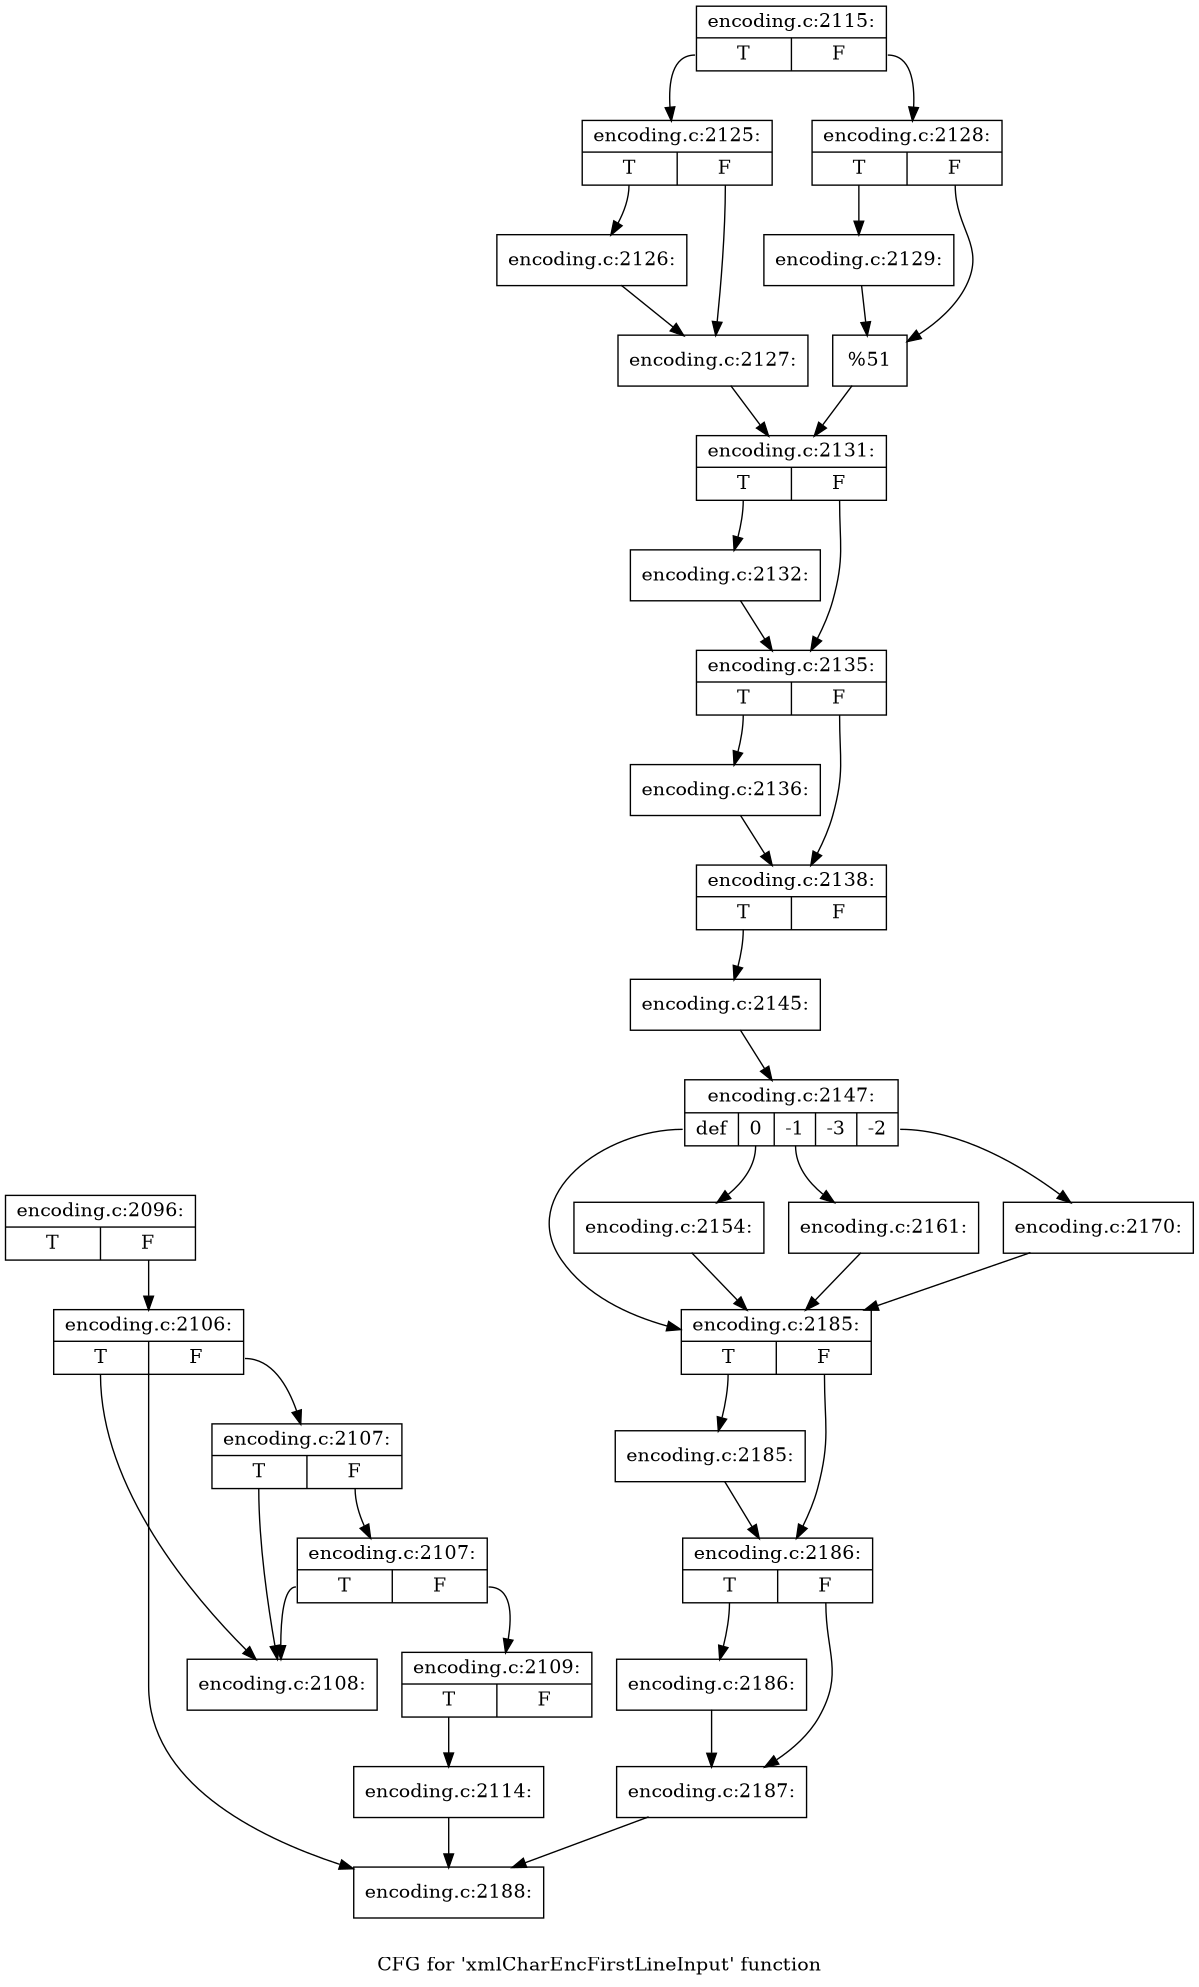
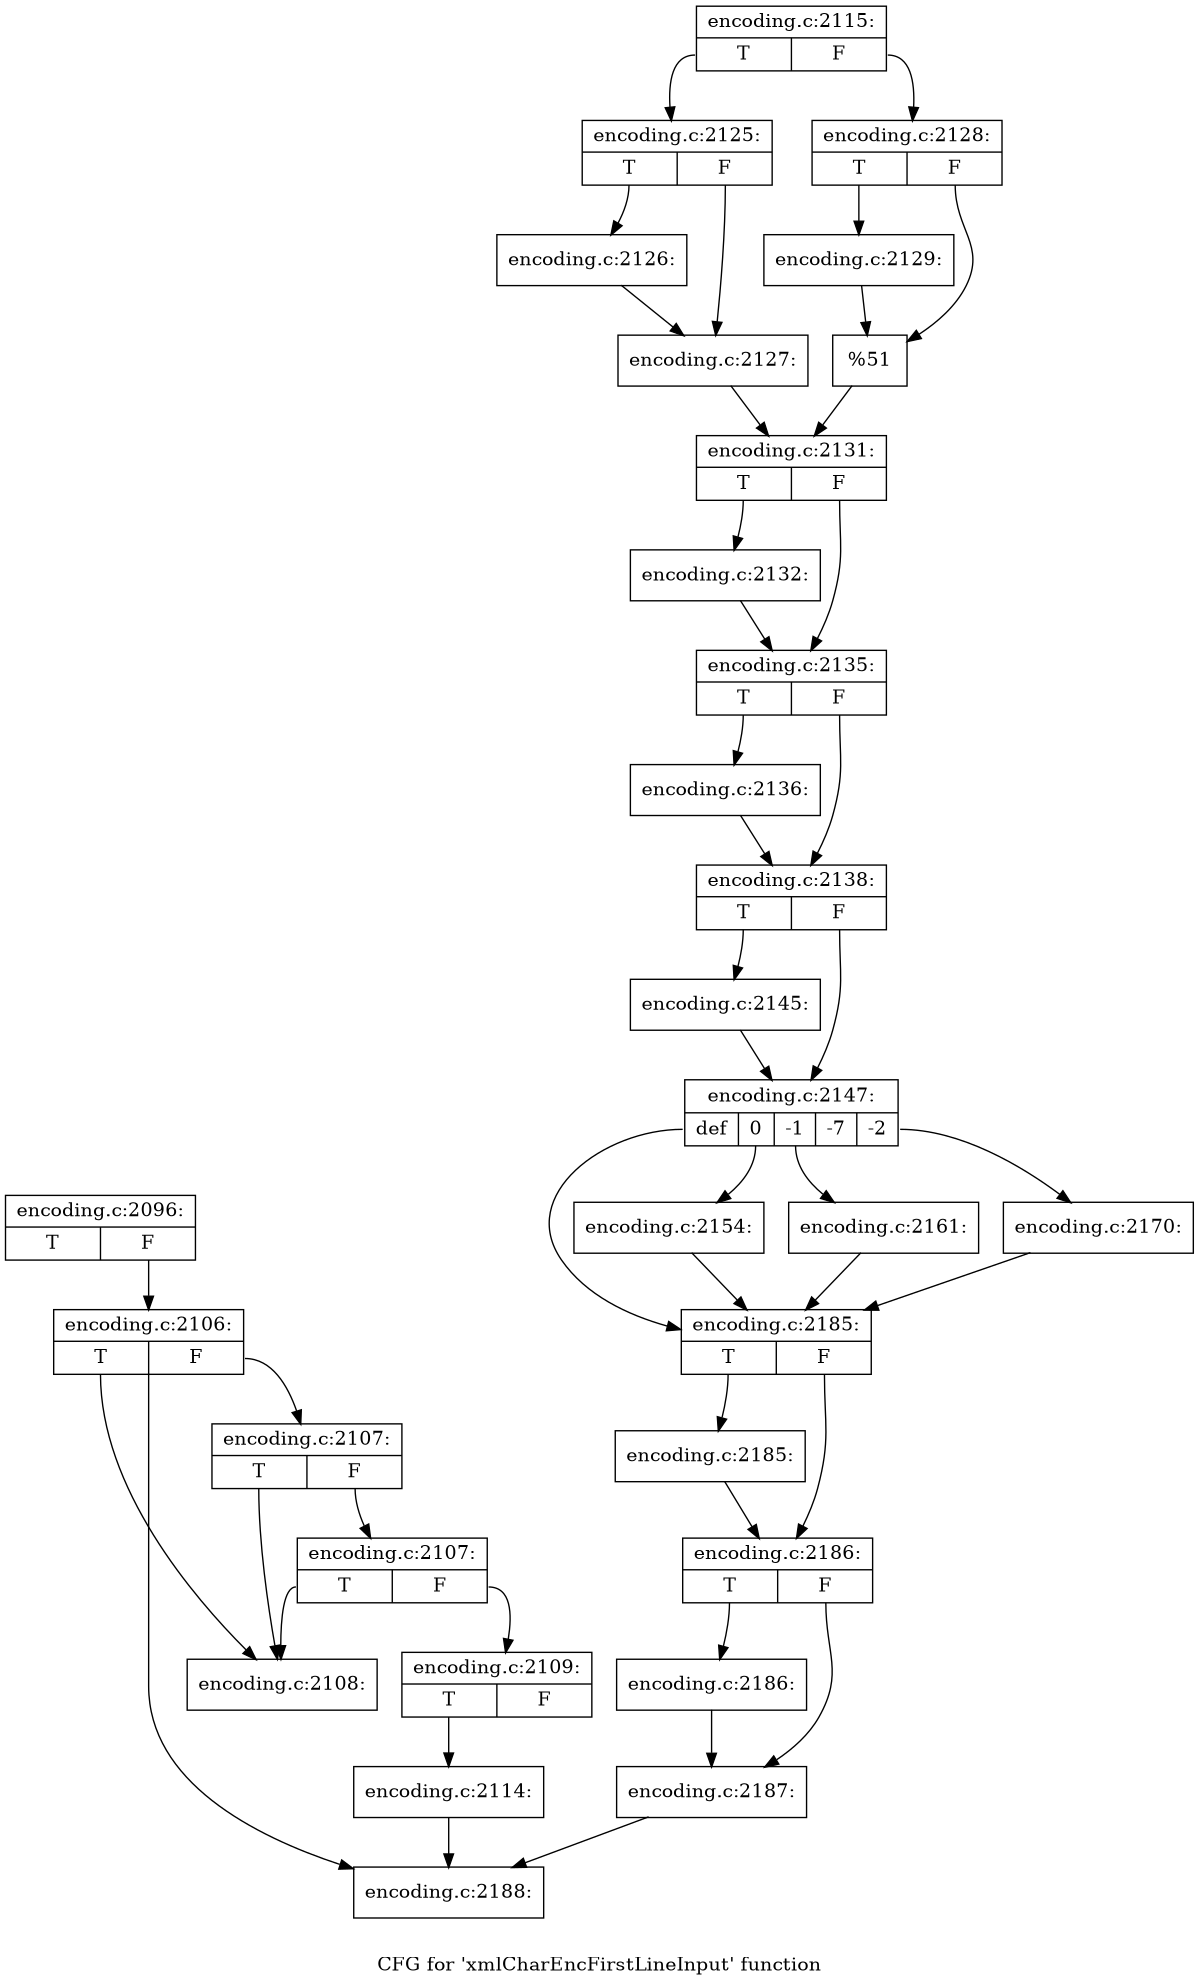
none -> (839, 1001)
(836, 1129) -> (836, 1129)
